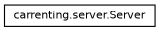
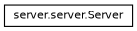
(80, 16) -> (69, 16)
